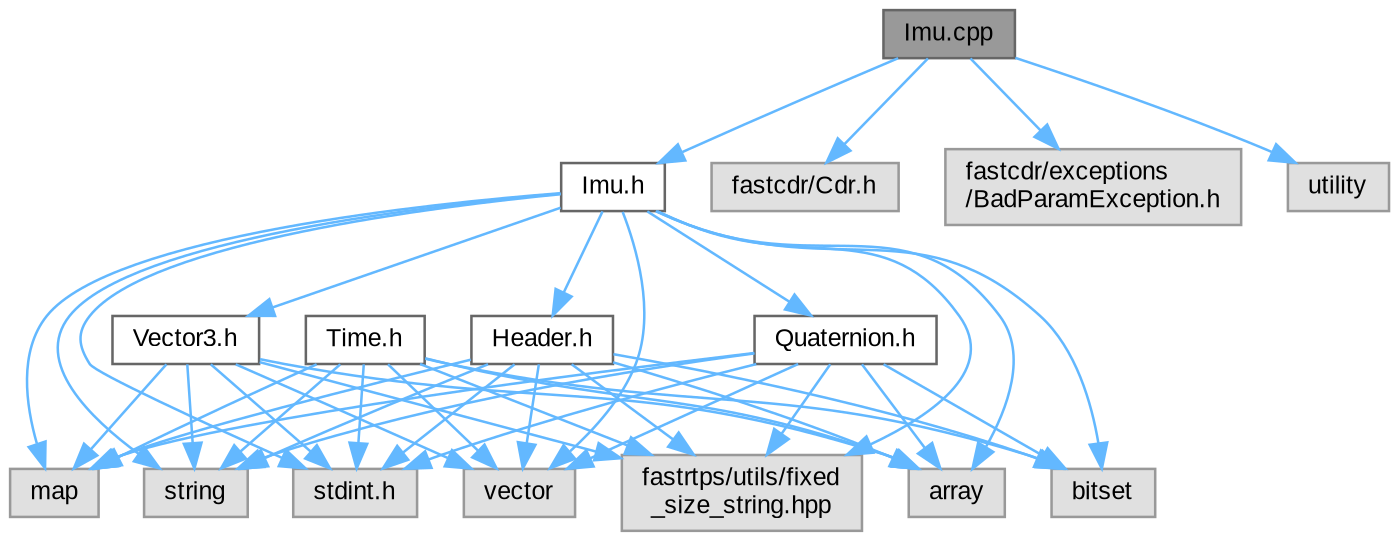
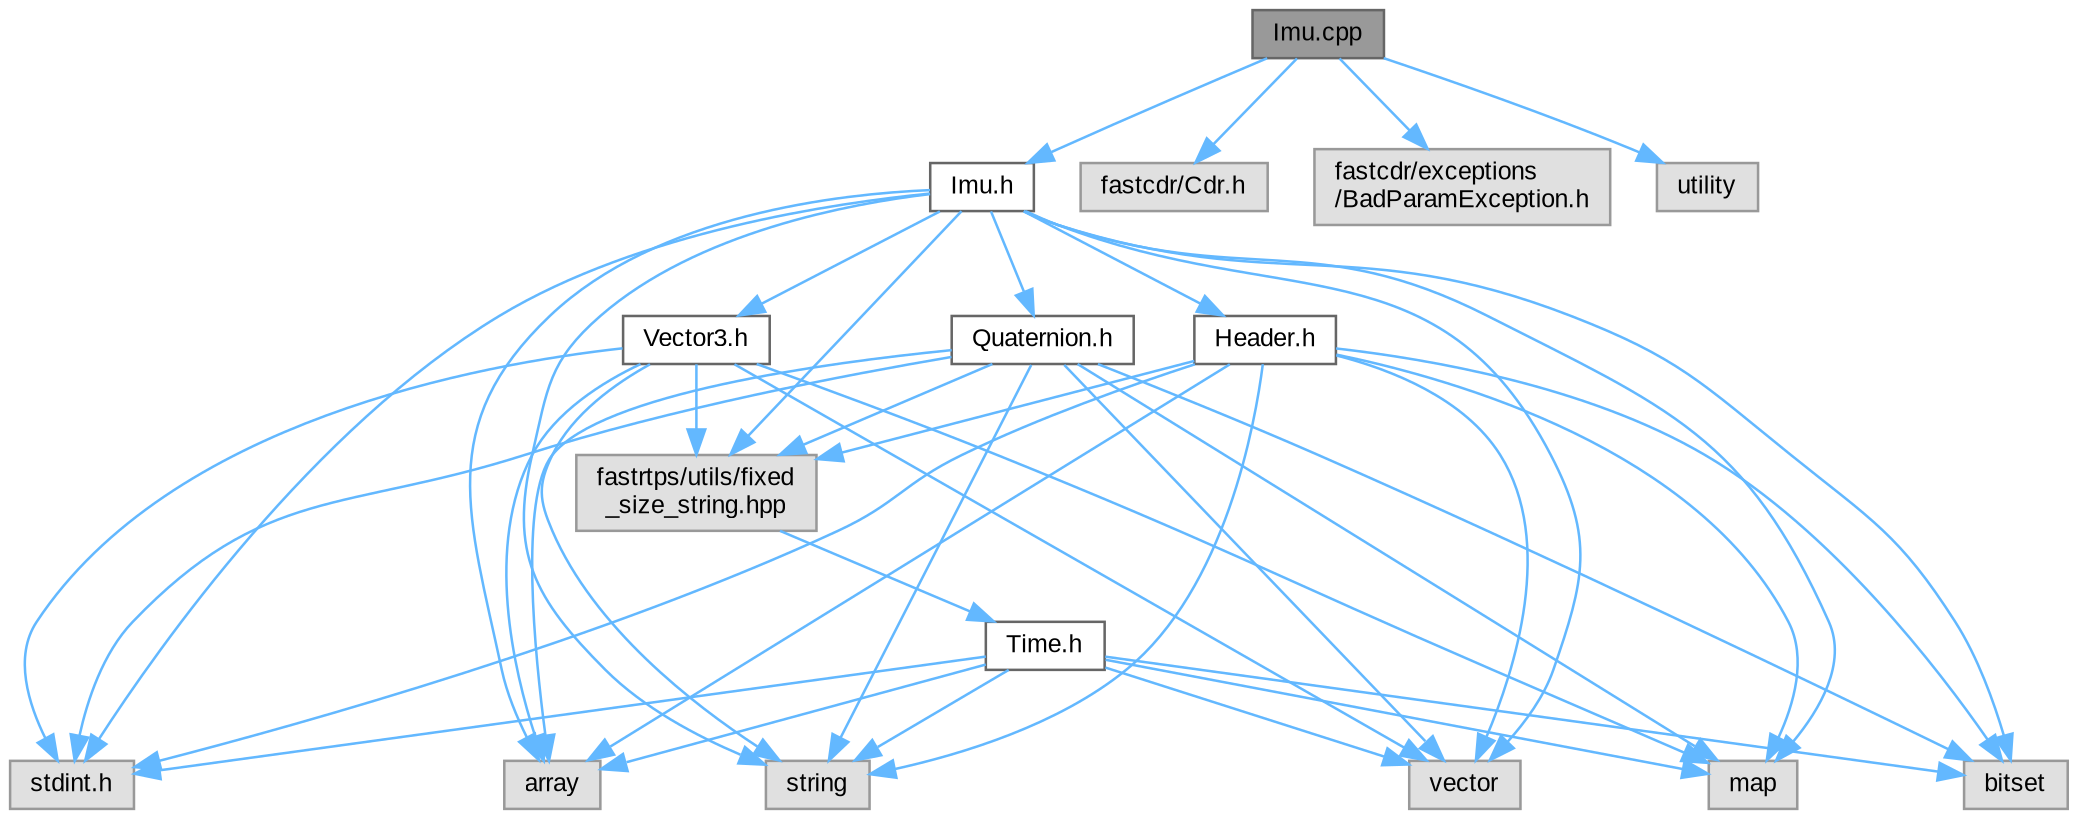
(524, 405) -> (866, 567)
